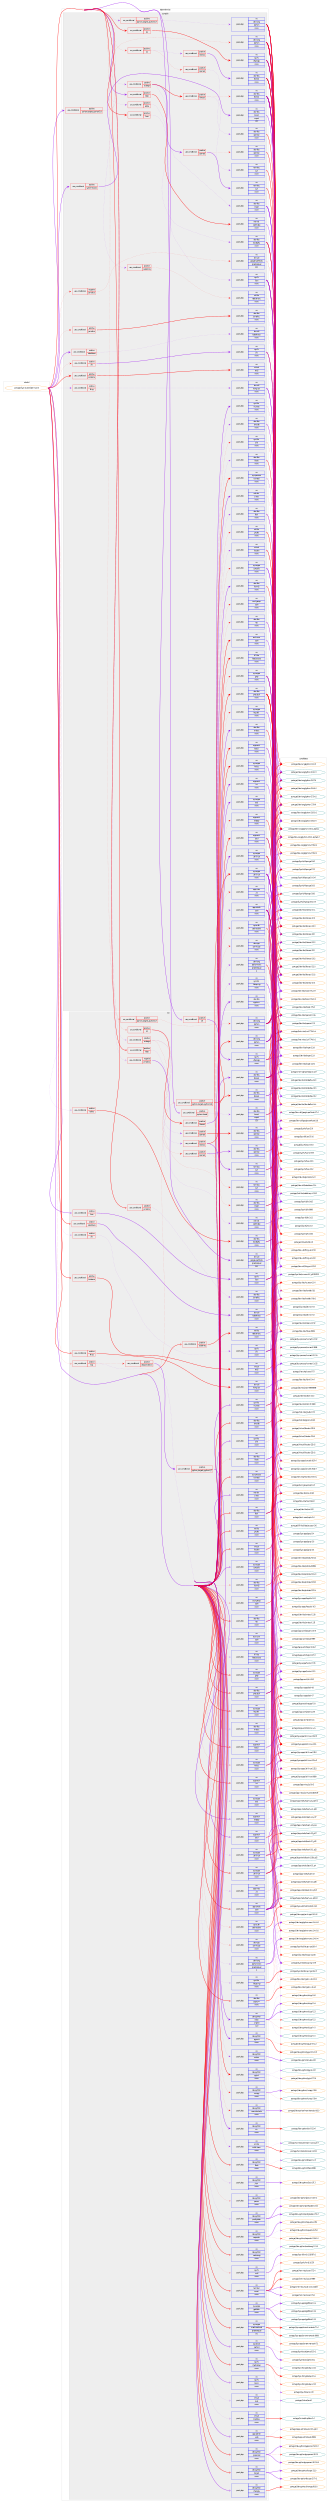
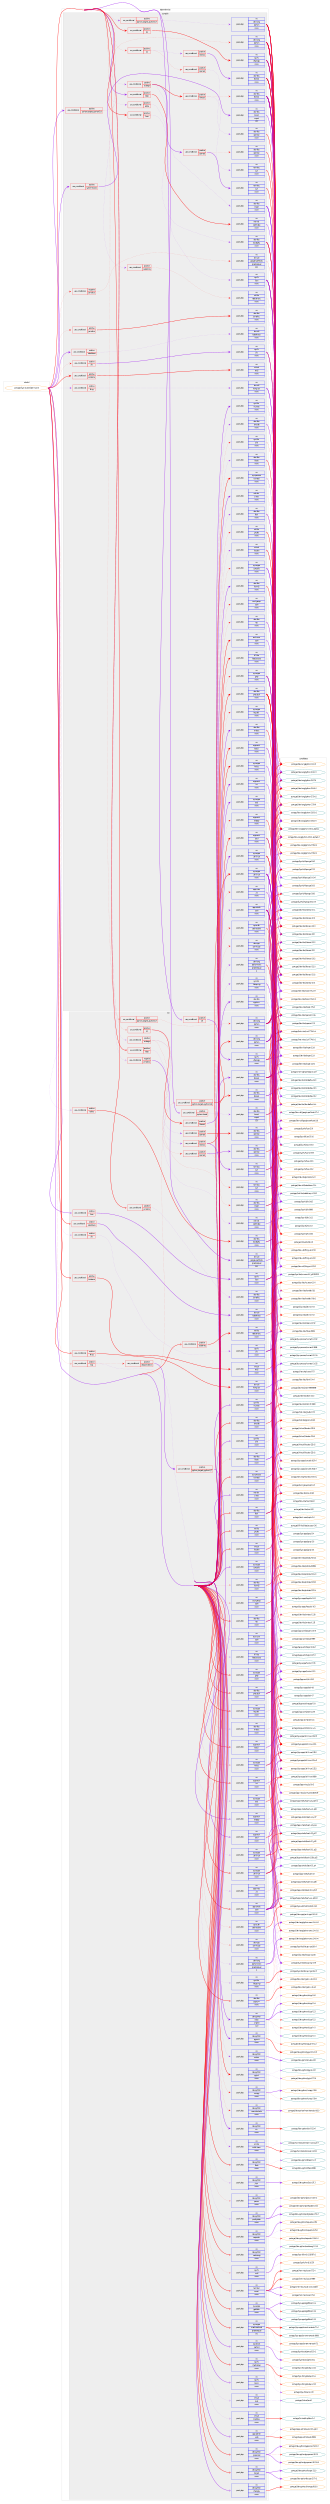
(304, 1485) -> (304, 1485)
(304, 2471) -> (304, 2471)
